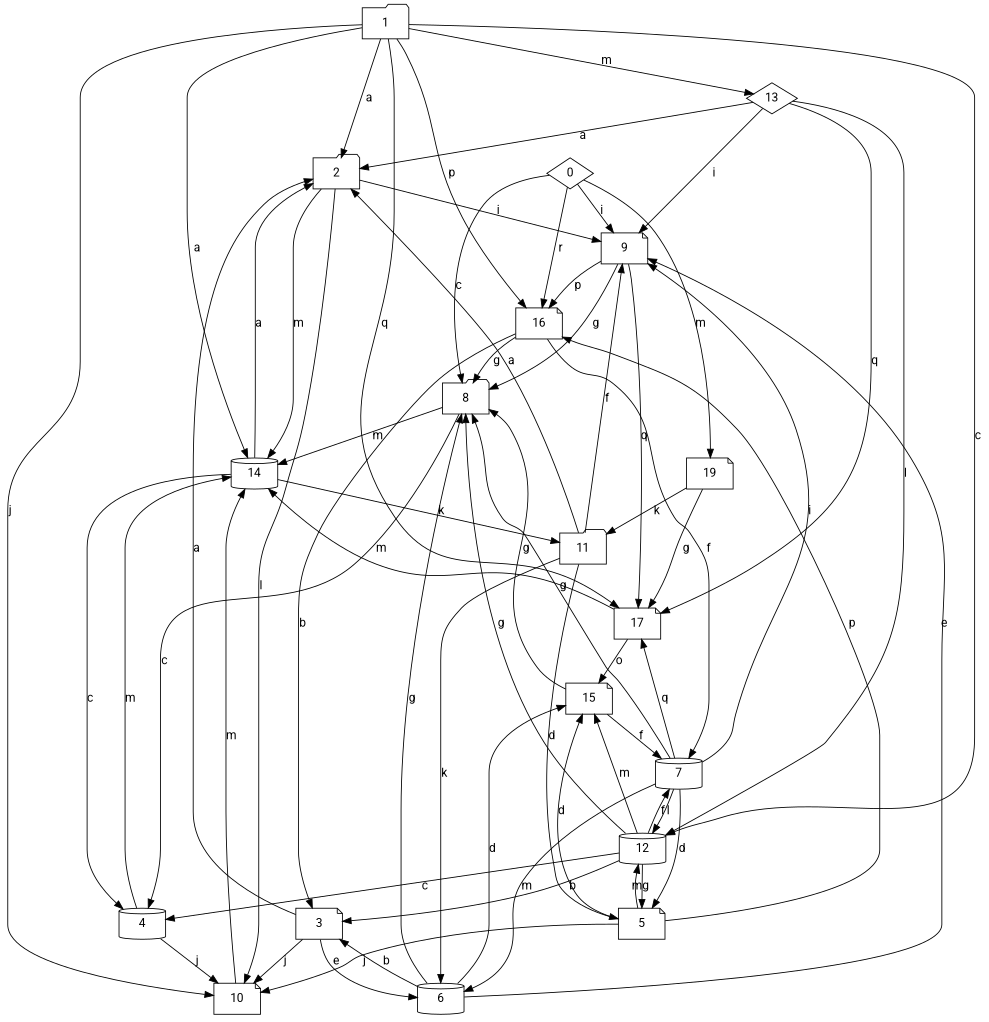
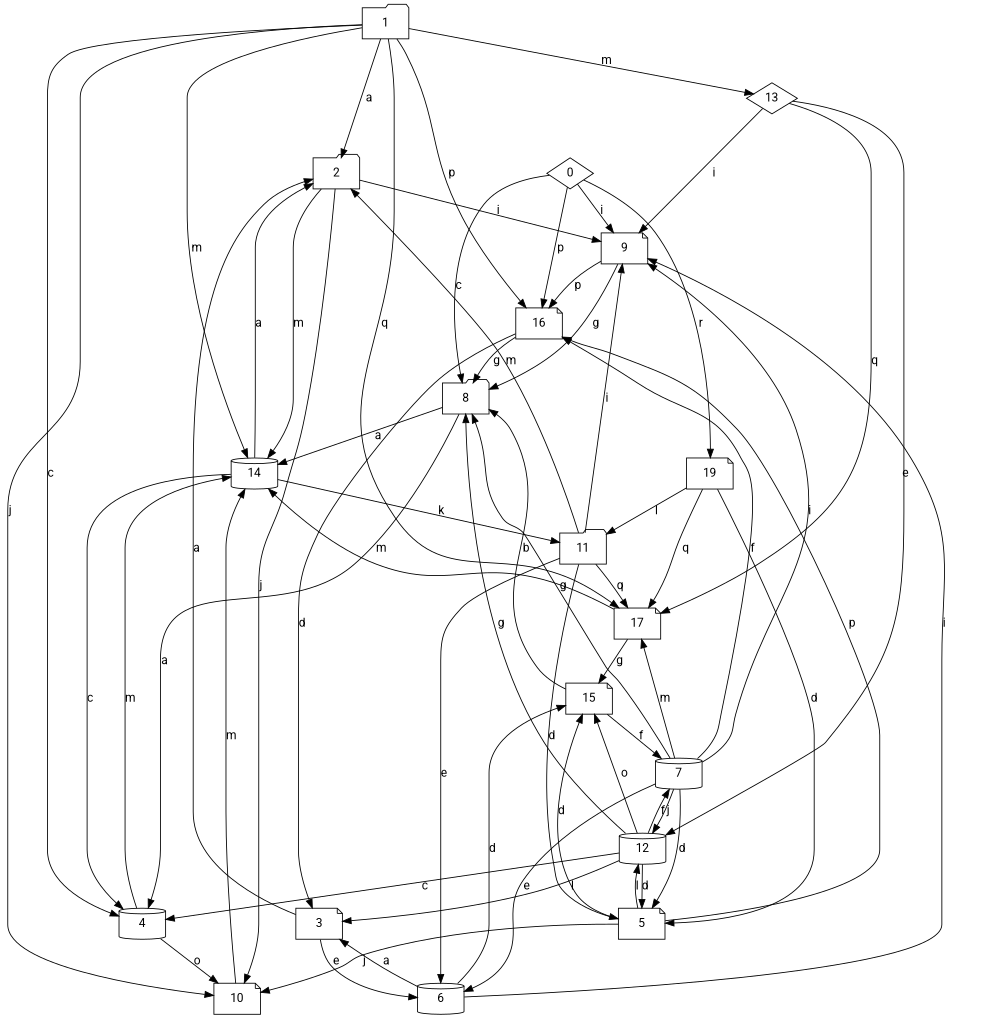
(561, 135) -> none
(197, 248) -> (197, 248)
(561, 248) -> (561, 248)
(975, 301) -> (47, 348)
(701, 323) -> (701, 323)
(511, 361) -> (511, 361)
(607, 398) -> (607, 398)
(378, 436) -> (378, 436)
(641, 440) -> (610, 582)
(906, 474) -> (906, 474)
(657, 511) -> (657, 511)
(679, 523) -> (752, 507)
(526, 549) -> (526, 549)
(686, 549) -> (686, 549)
(261, 586) -> (261, 586)
(303, 624) -> (303, 624)
(944, 624) -> (944, 624)
(165, 661) -> (165, 661)
(620, 661) -> (620, 661)
(665, 699) -> (665, 699)
(407, 704) -> none
none -> (814, 733)
(444, 774) -> (444, 774)
(625, 774) -> (625, 774)
(668, 811) -> (668, 811)
(527, 886) -> (527, 886)
(573, 886) -> (573, 886)
(637, 886) -> (637, 886)
(646, 886) -> (646, 886)
(281, 958) -> none
(198, 961) -> (198, 961)
(386, 961) -> (386, 961)
